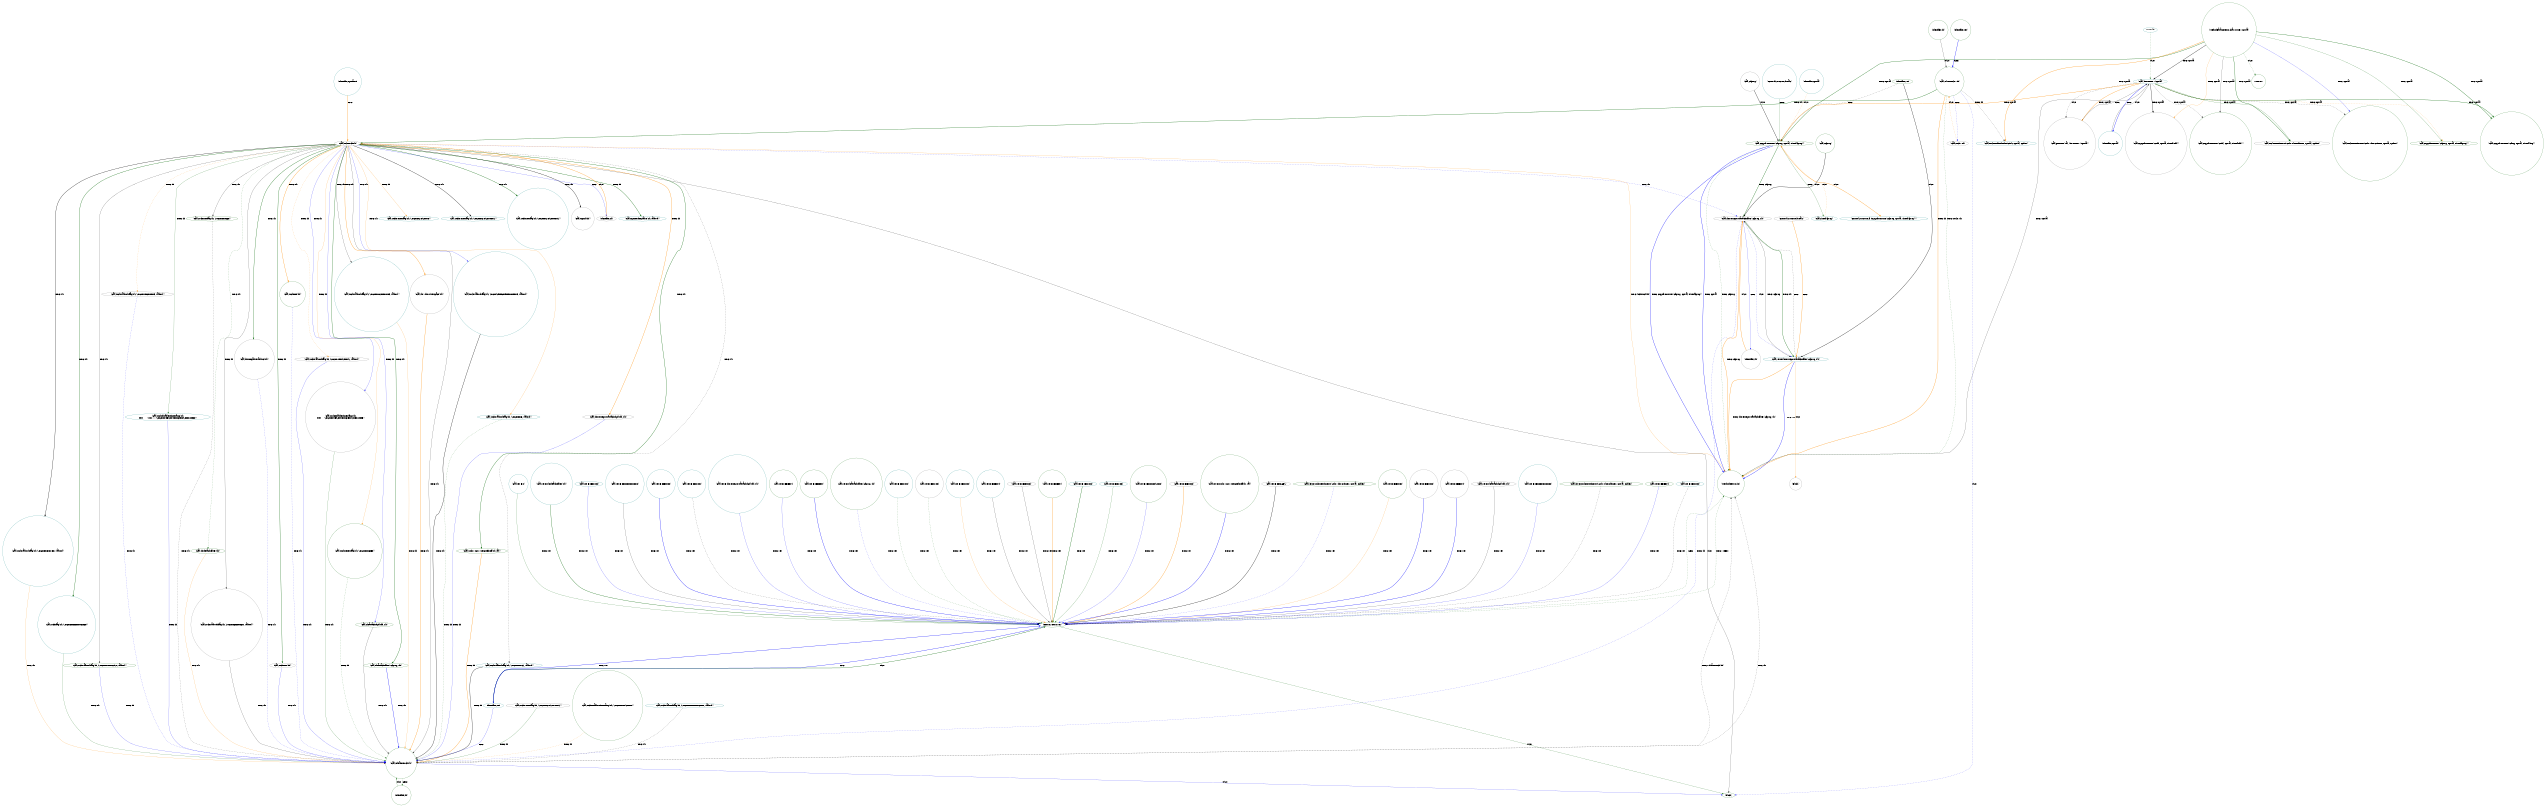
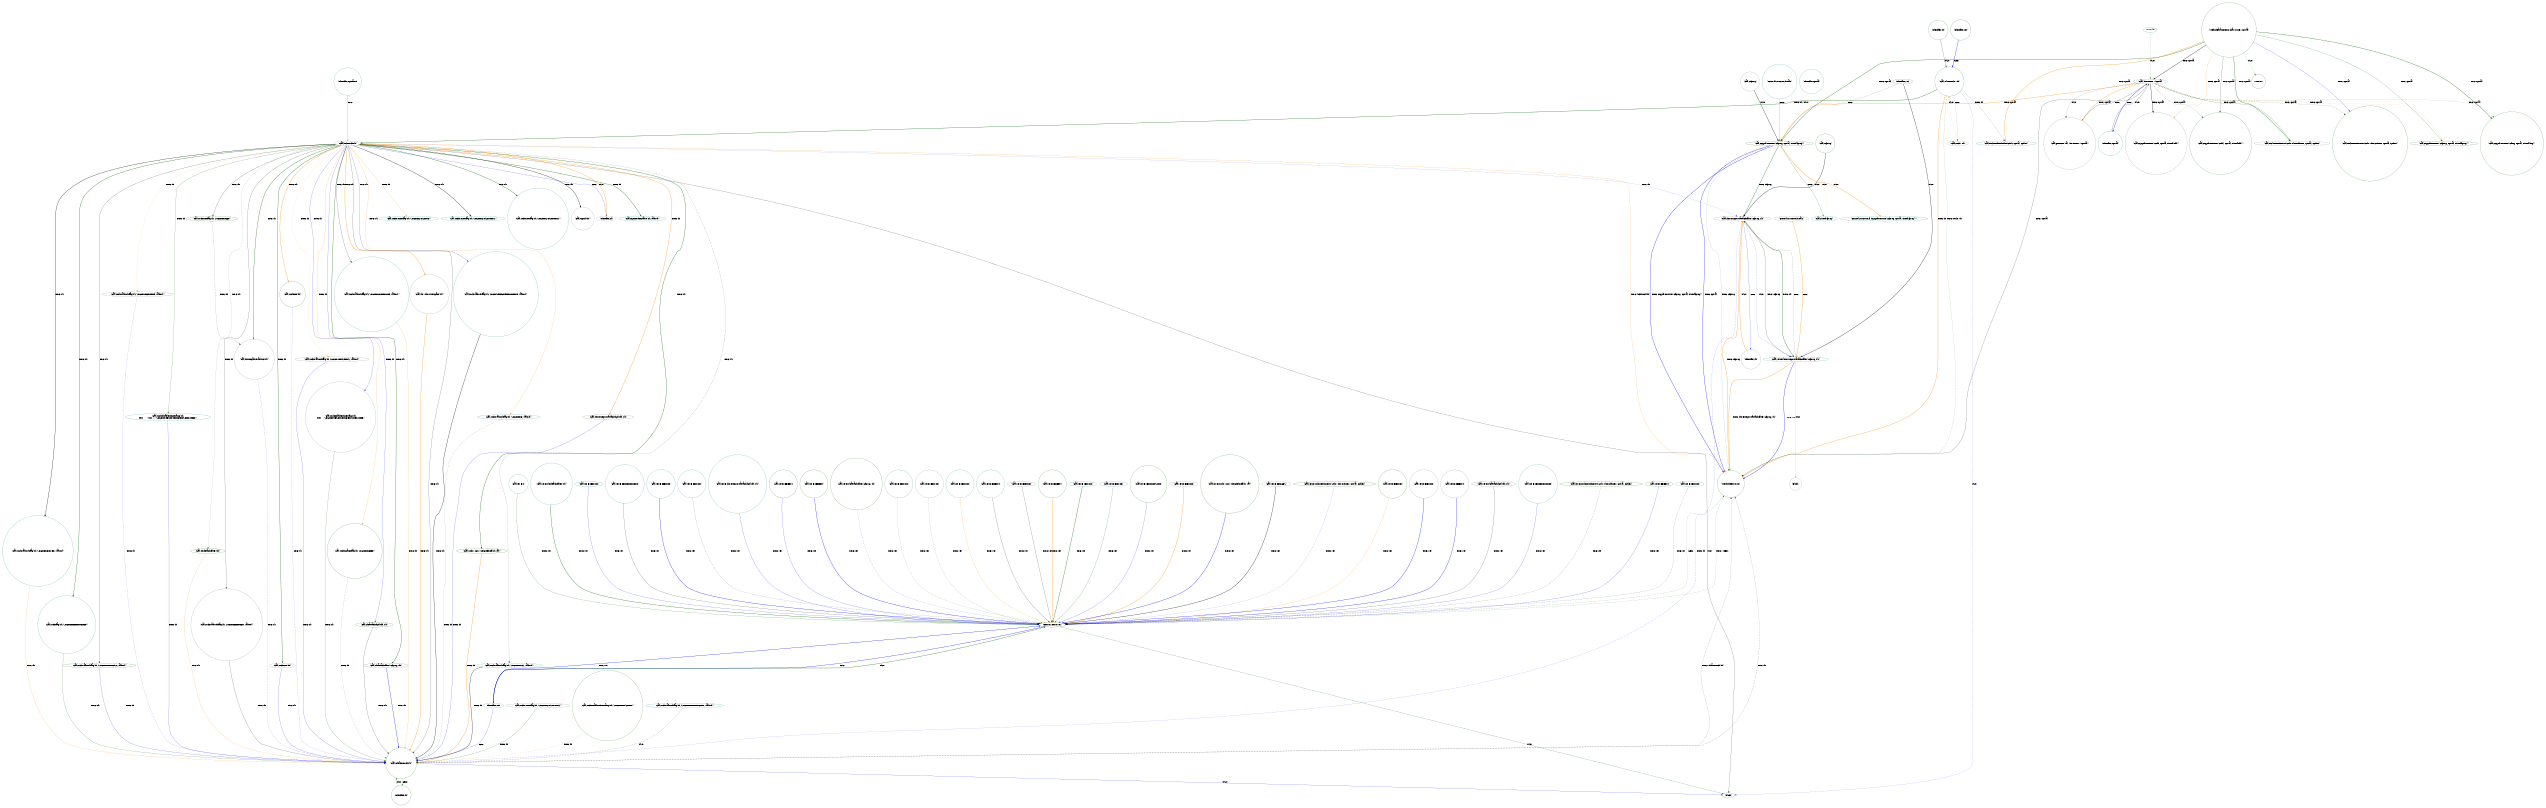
(2325, 100) -> (2325, 100)
(355, 551) -> (355, 551)
(178, 576) -> (215, 290)
(642, 744) -> (642, 744)
